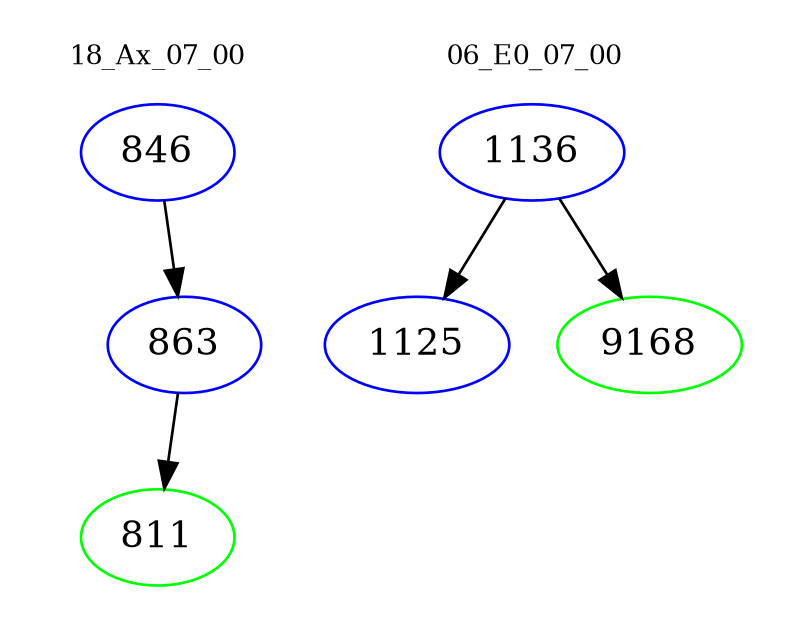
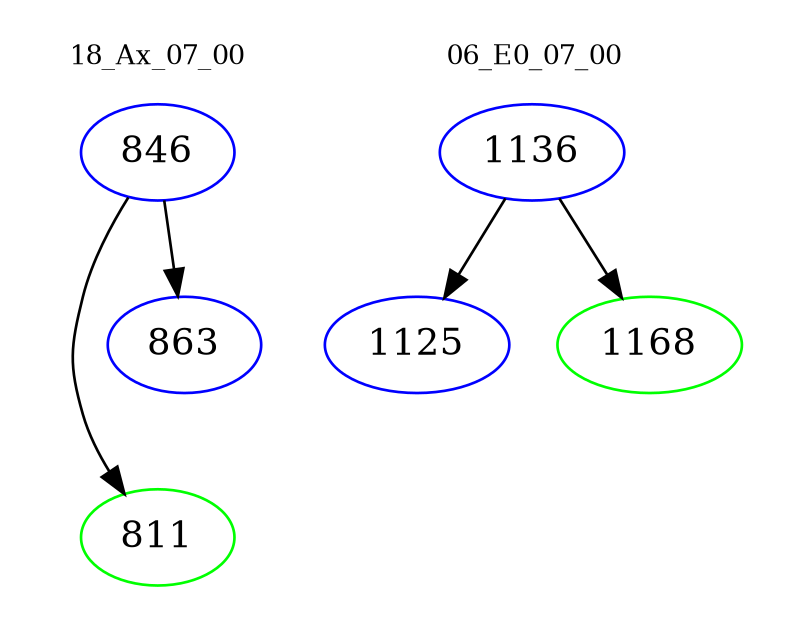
(650, 345) -> (650, 345)
(173, 427) -> (75, 333)
